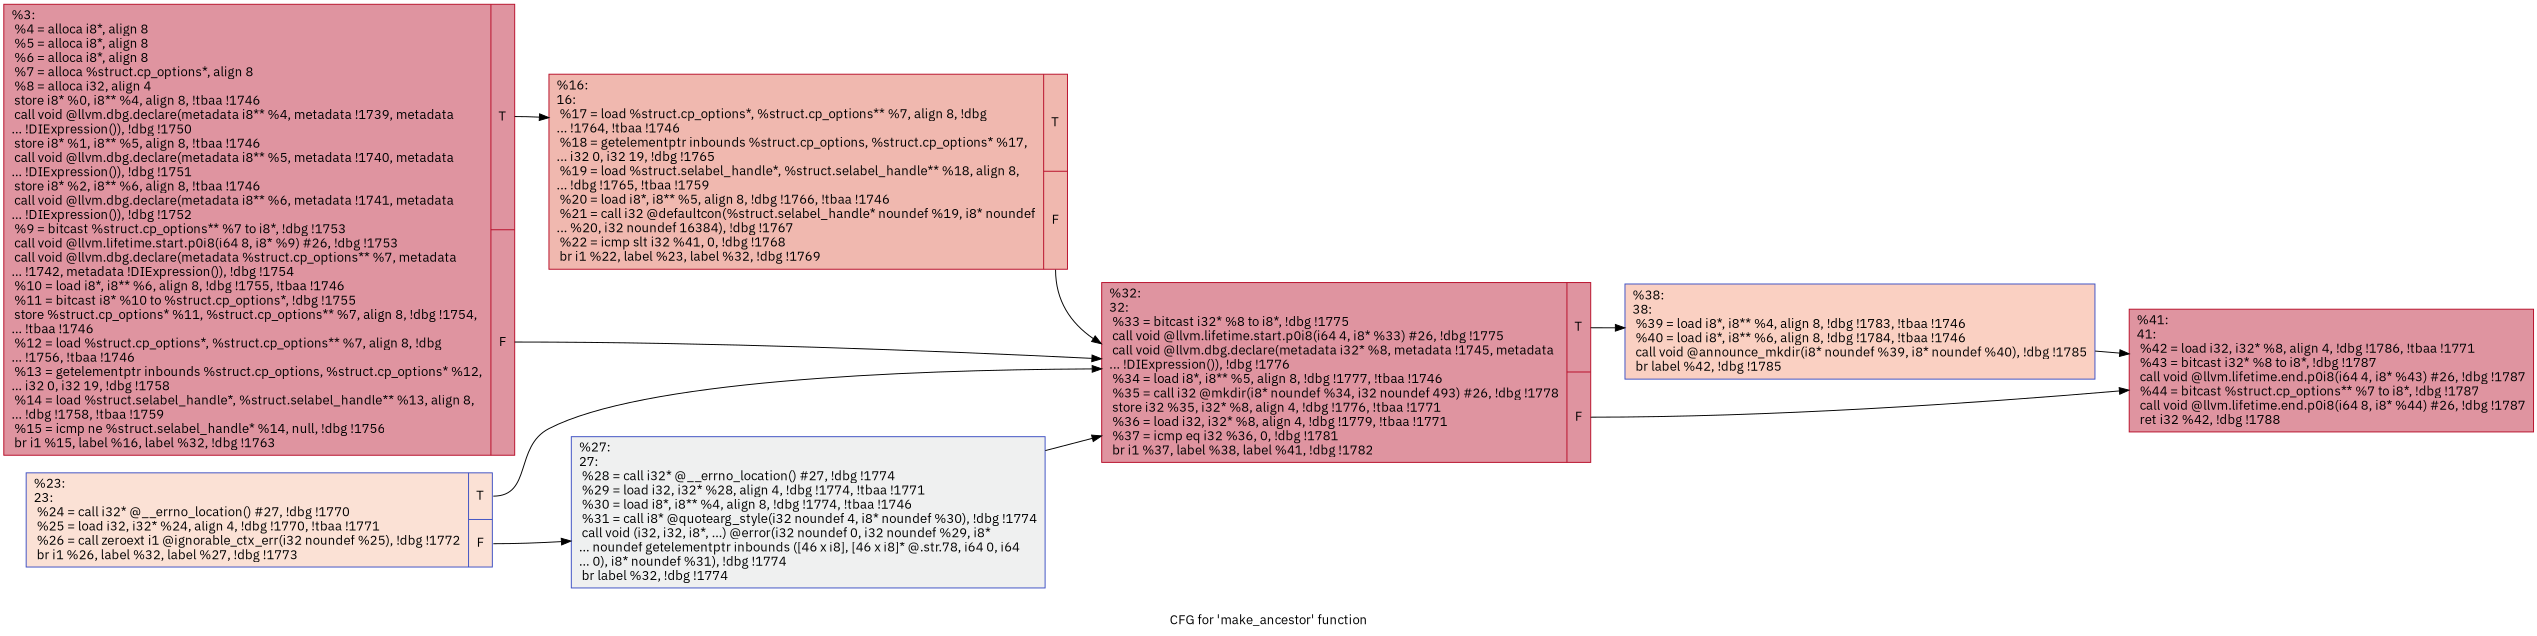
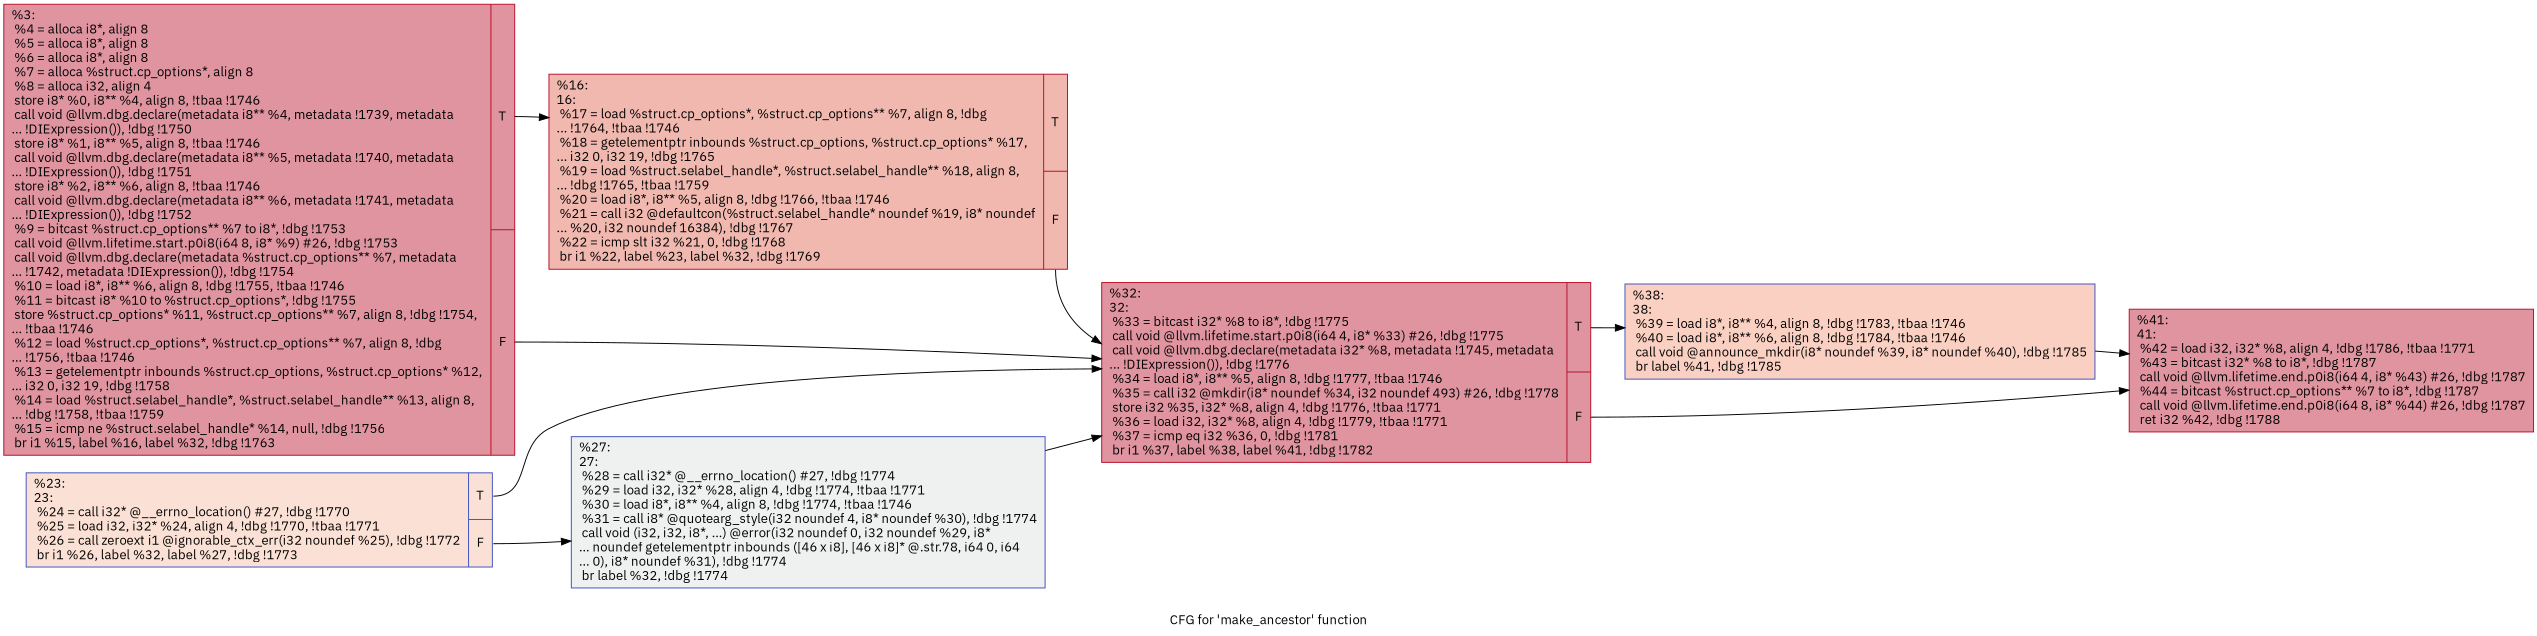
(671, 243) -> (671, 243)
(1707, 367) -> (1707, 367)
